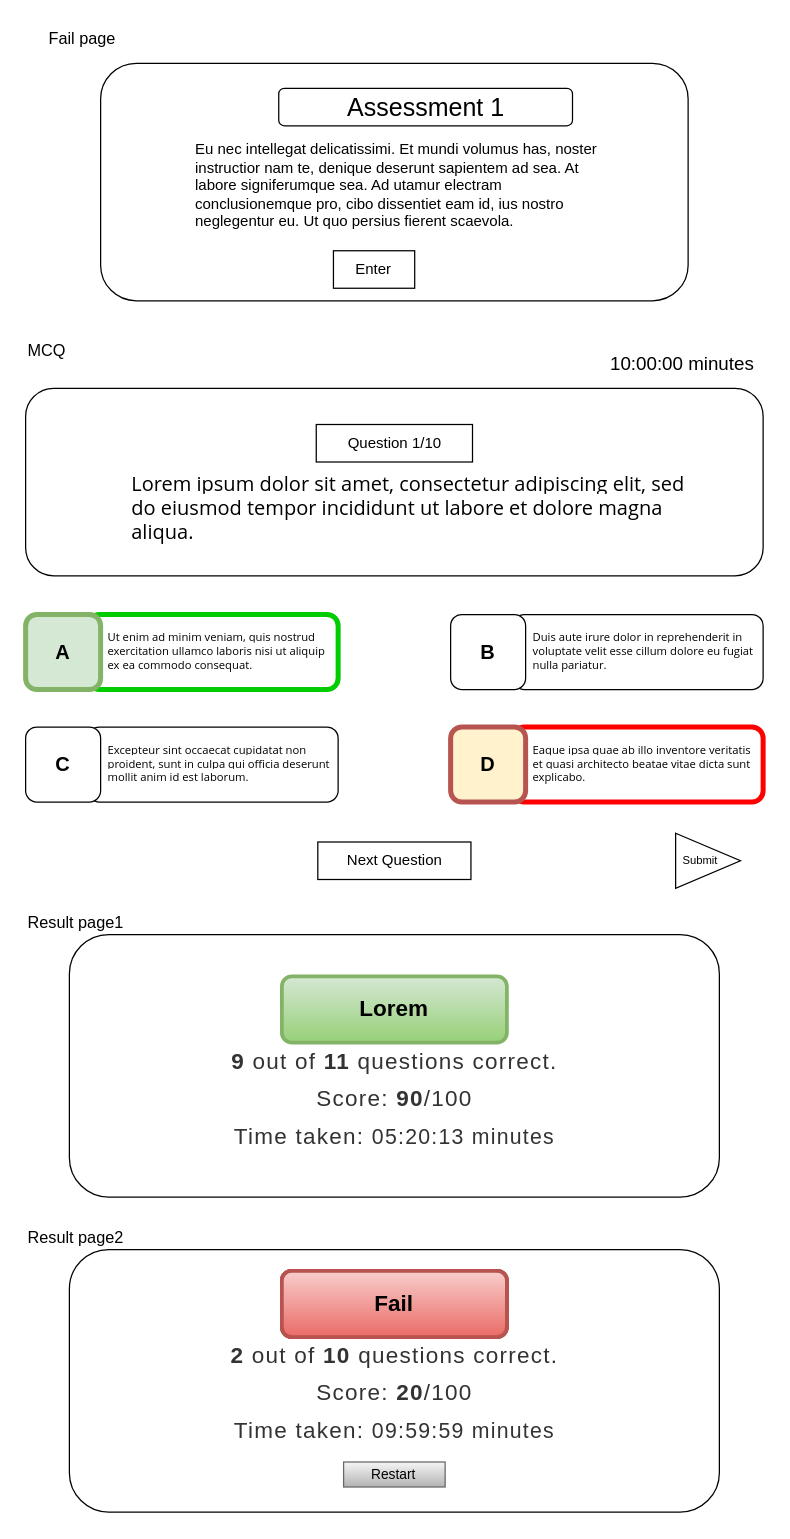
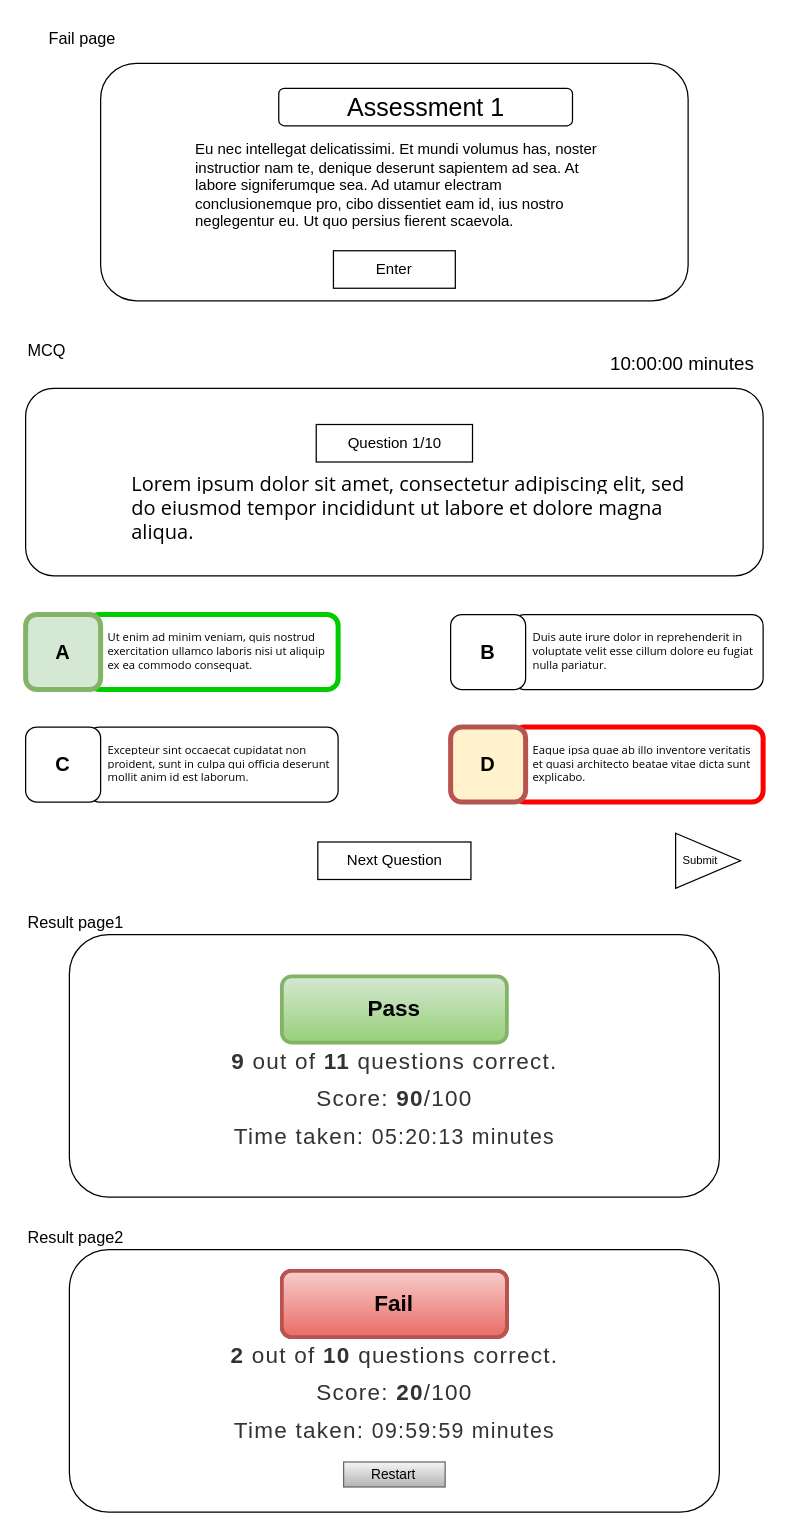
(374, 269) -> (394, 269)
(394, 1009) -> (394, 1009)
